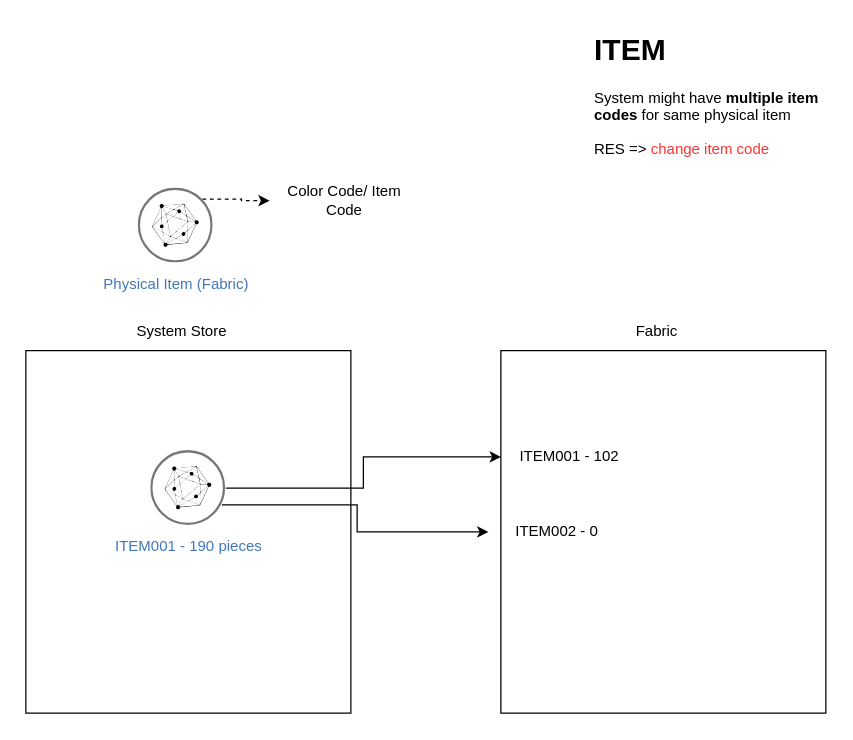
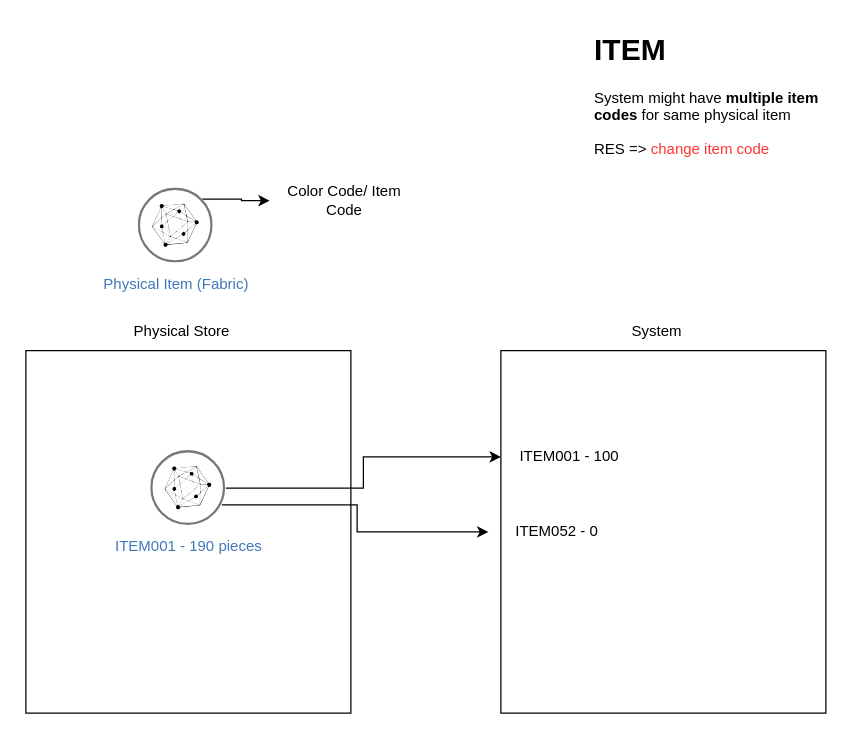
(233, 199) -> (233, 199)
(182, 332) -> (182, 332)
(657, 332) -> (657, 332)
(569, 457) -> (569, 457)
(557, 532) -> (557, 532)
